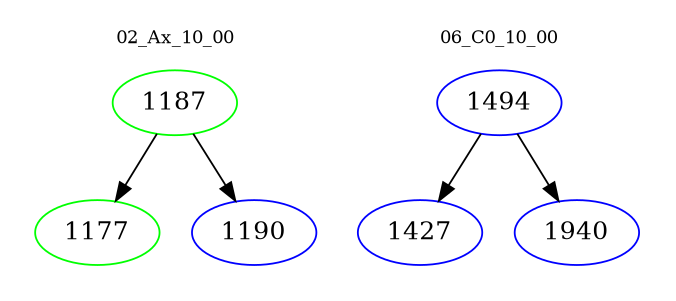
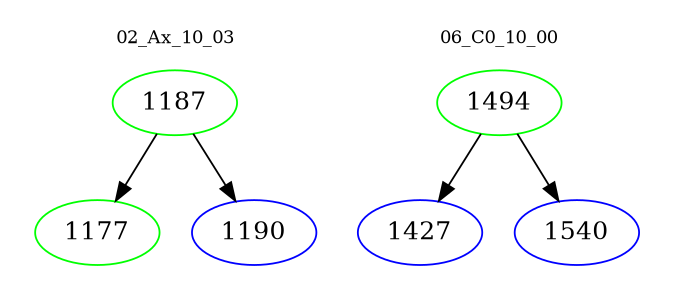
(176, 39) -> (176, 39)
(499, 103) -> (499, 103)
(577, 233) -> (577, 233)
